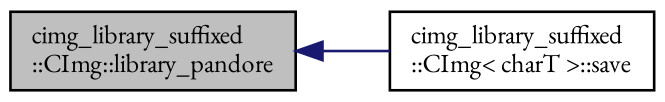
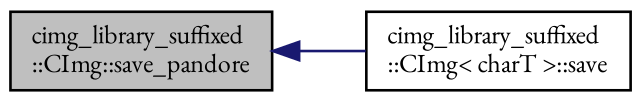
(153, 51) -> (141, 51)
